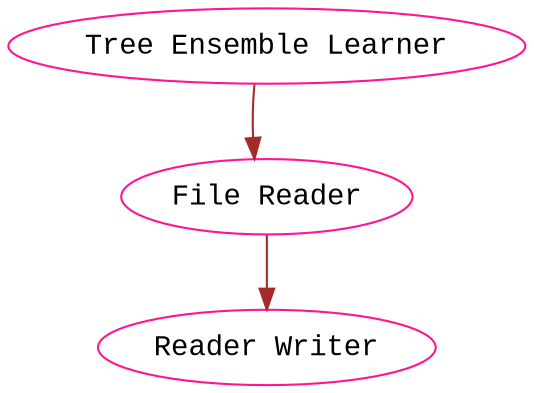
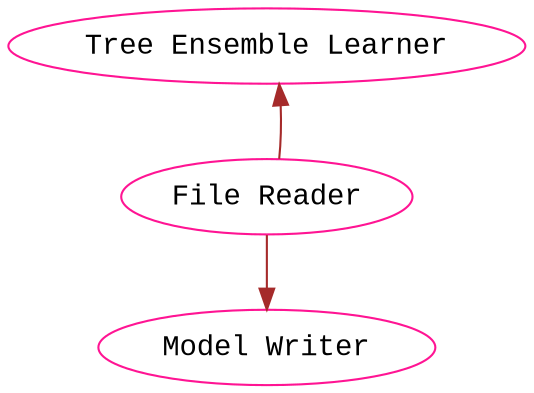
(253, 111) -> (281, 132)
(267, 347) -> (267, 347)
